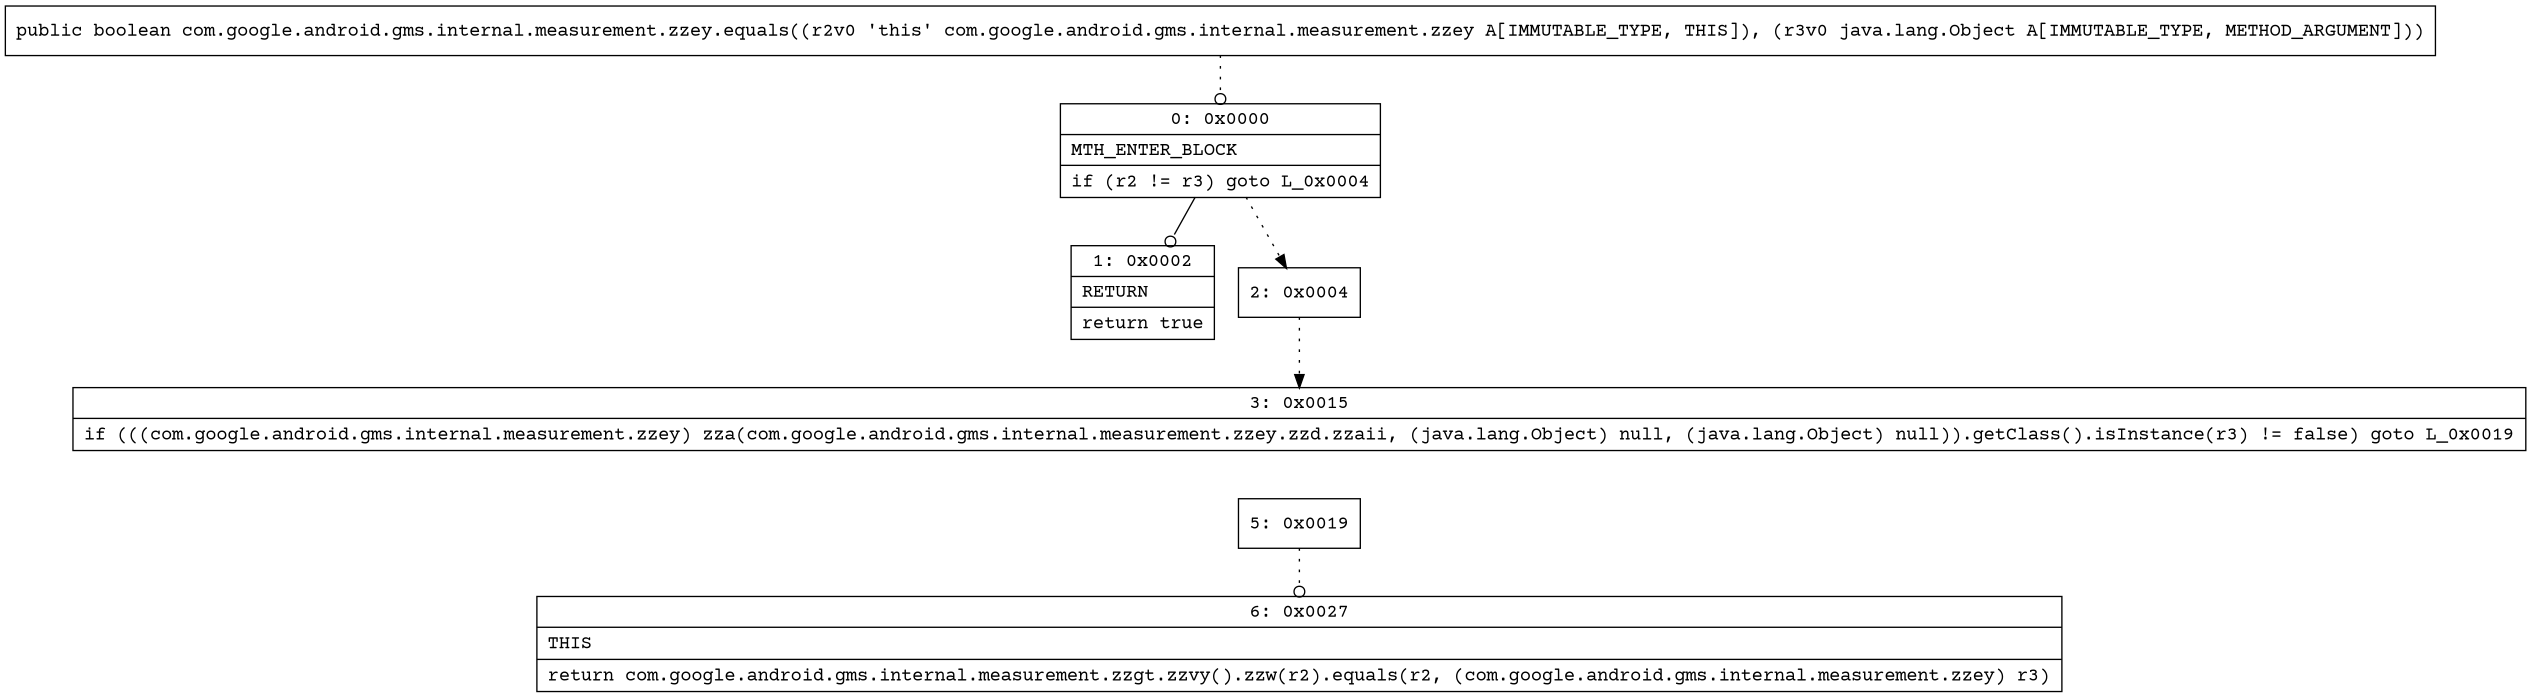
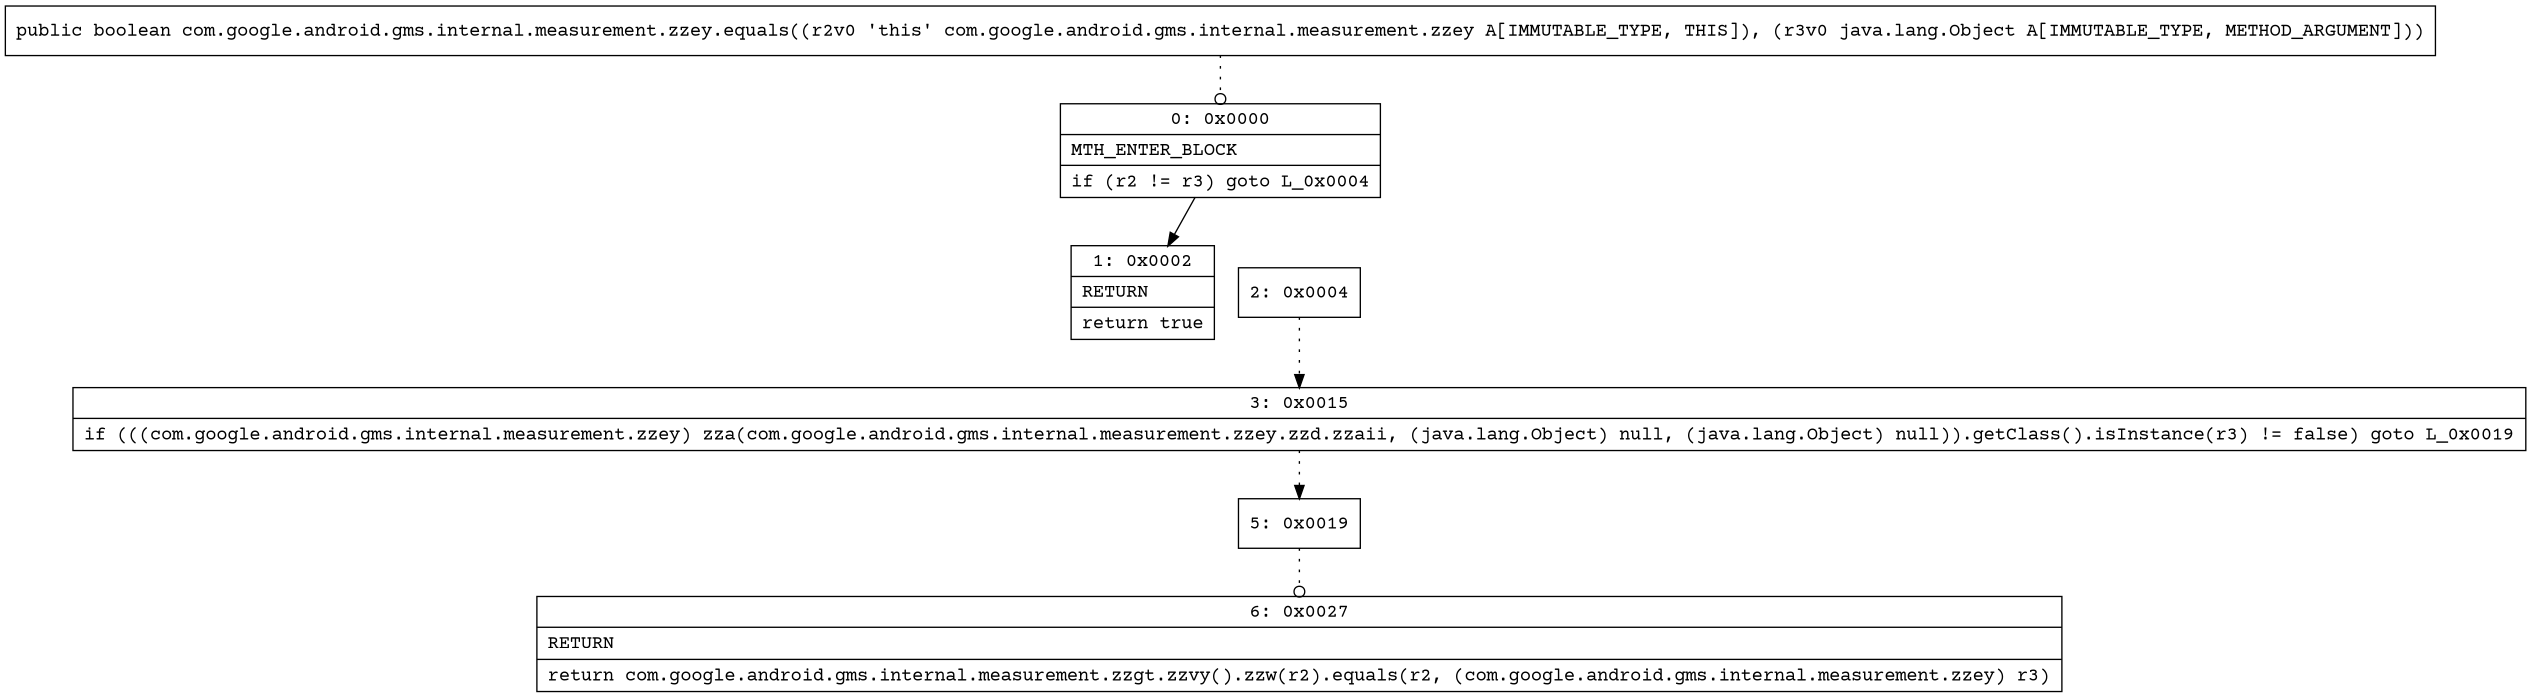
(1185, 216) -> (1185, 216)
(1263, 227) -> none
none -> (1299, 468)
(570, 643) -> (581, 643)
